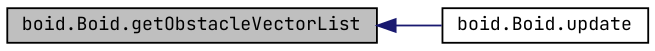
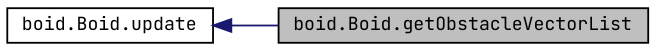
(419, 25) -> (255, 25)
